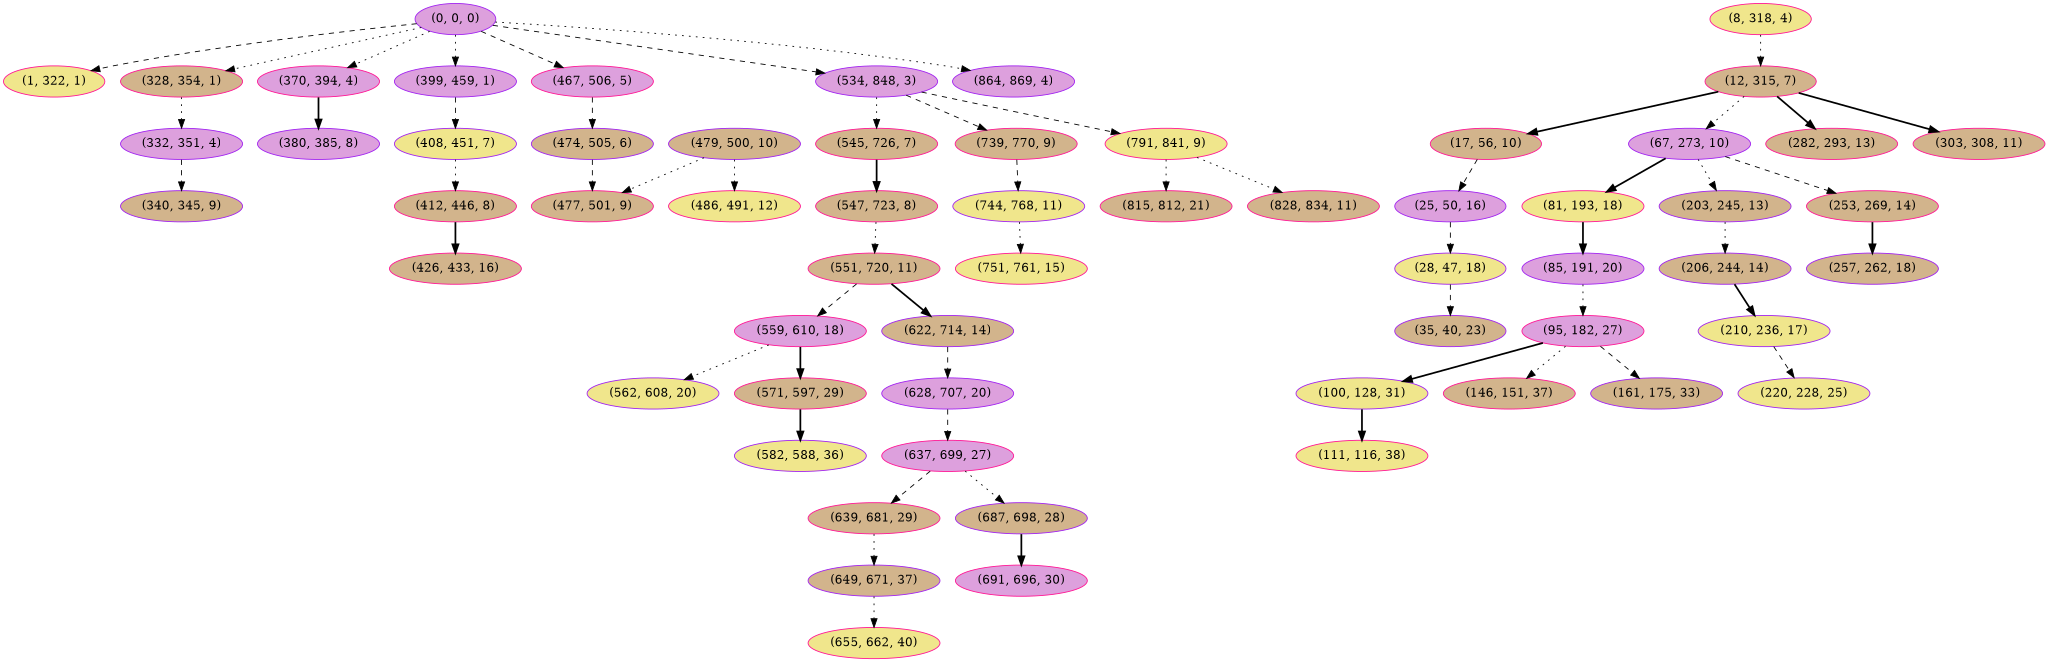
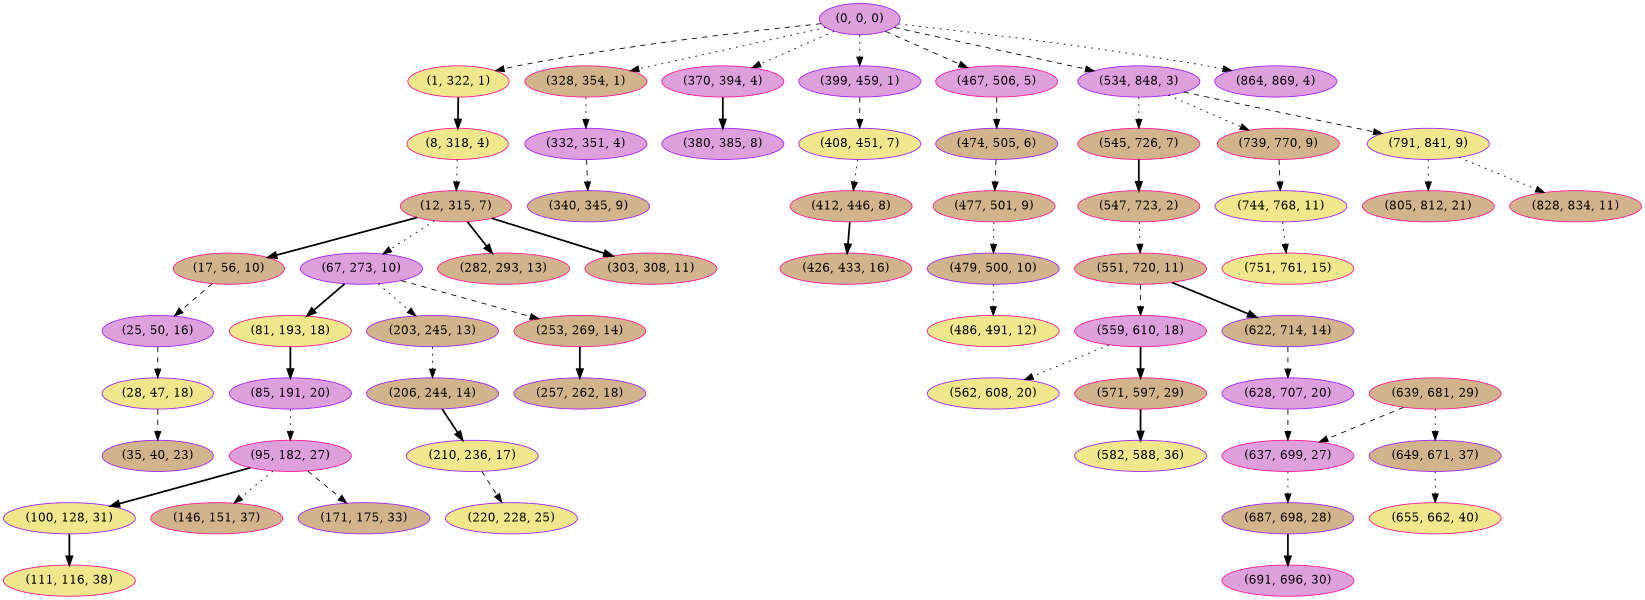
none -> (458, 108)
(942, 111) -> (1205, 111)
(1166, 144) -> (1428, 144)
(667, 173) -> (994, 233)
(877, 206) -> (1139, 206)
(1166, 206) -> (1428, 206)
(1657, 393) -> (364, 518)
(914, 484) -> (1366, 423)
